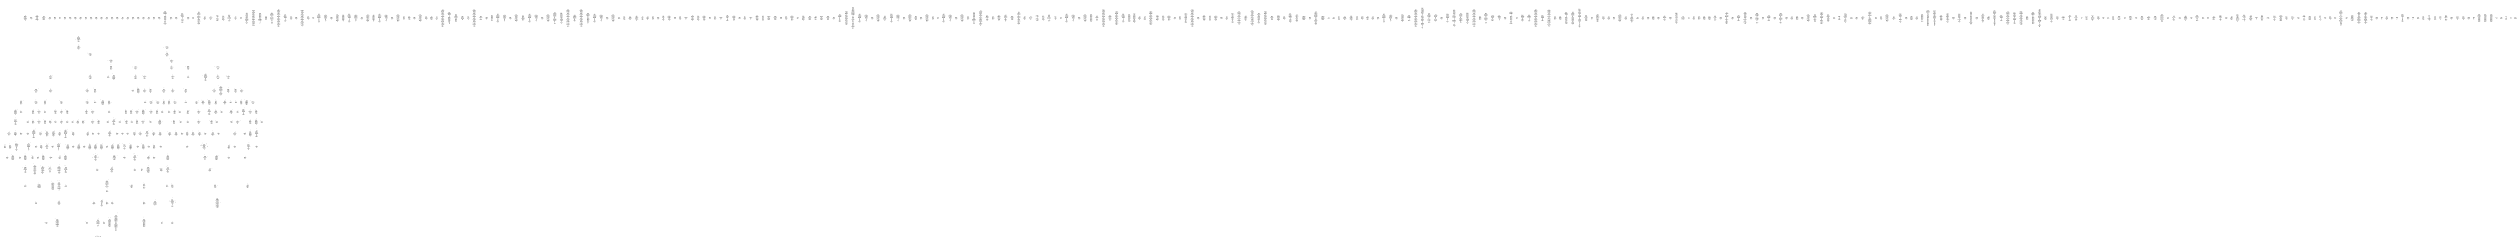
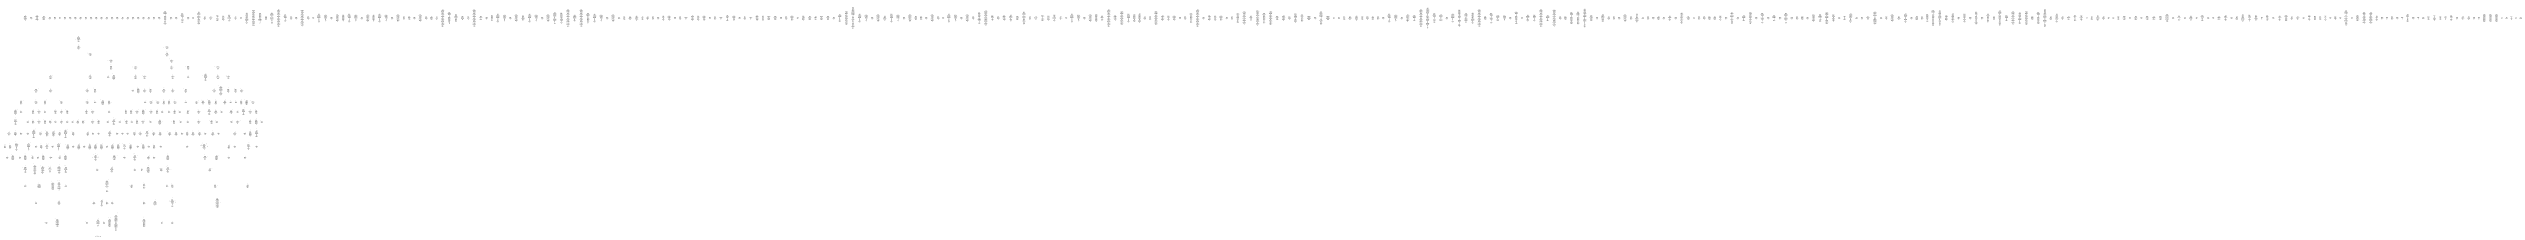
none -> (921, 18)
